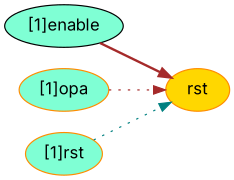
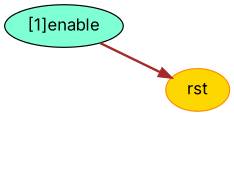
(64, 90) -> none
(64, 154) -> none
